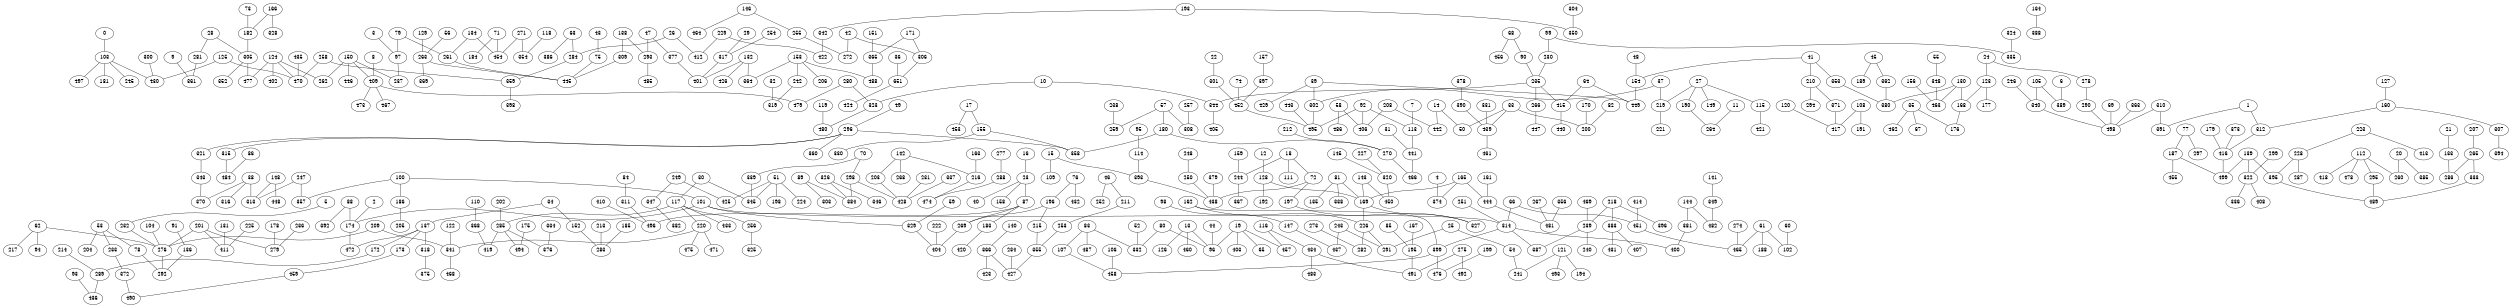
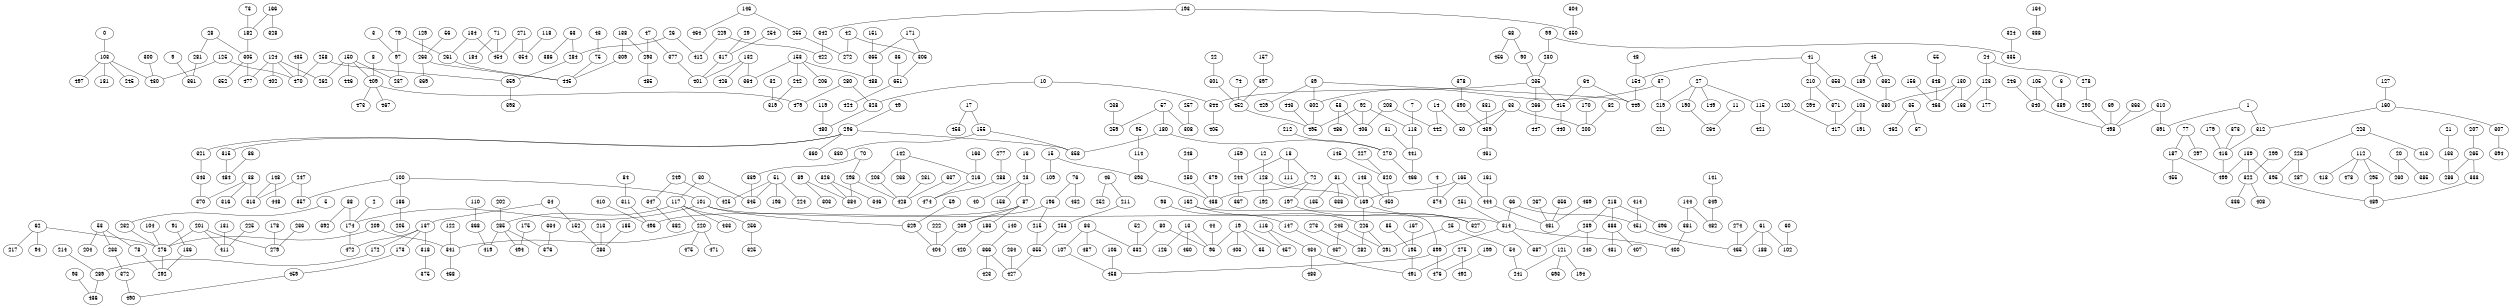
(1955, 130) -> none
(1587, 212) -> (1572, 212)
(1556, 274) -> (1556, 274)
